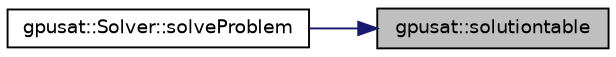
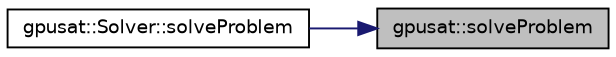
(493, 28) -> (493, 28)
